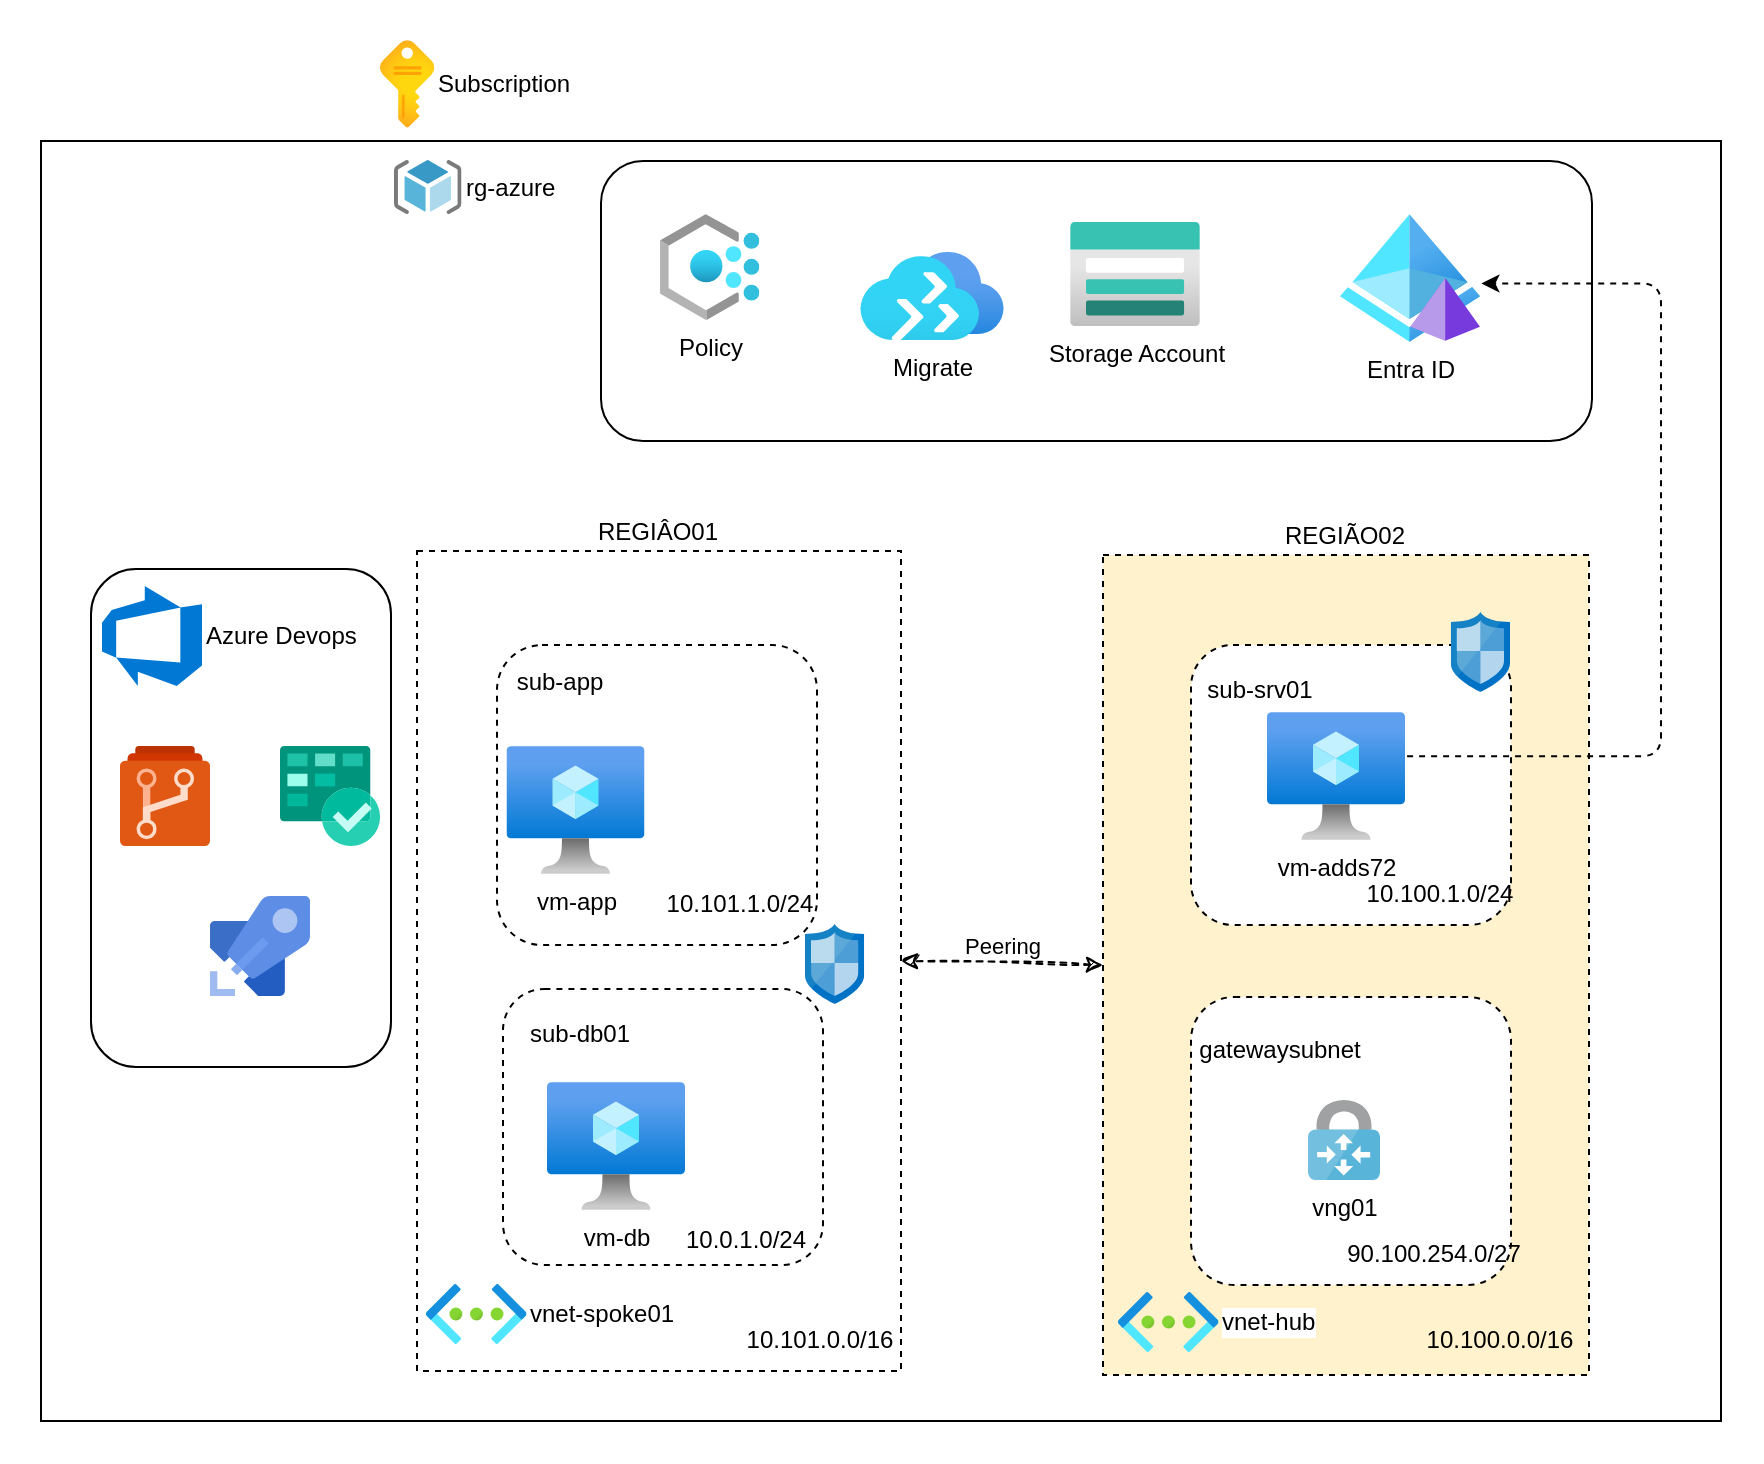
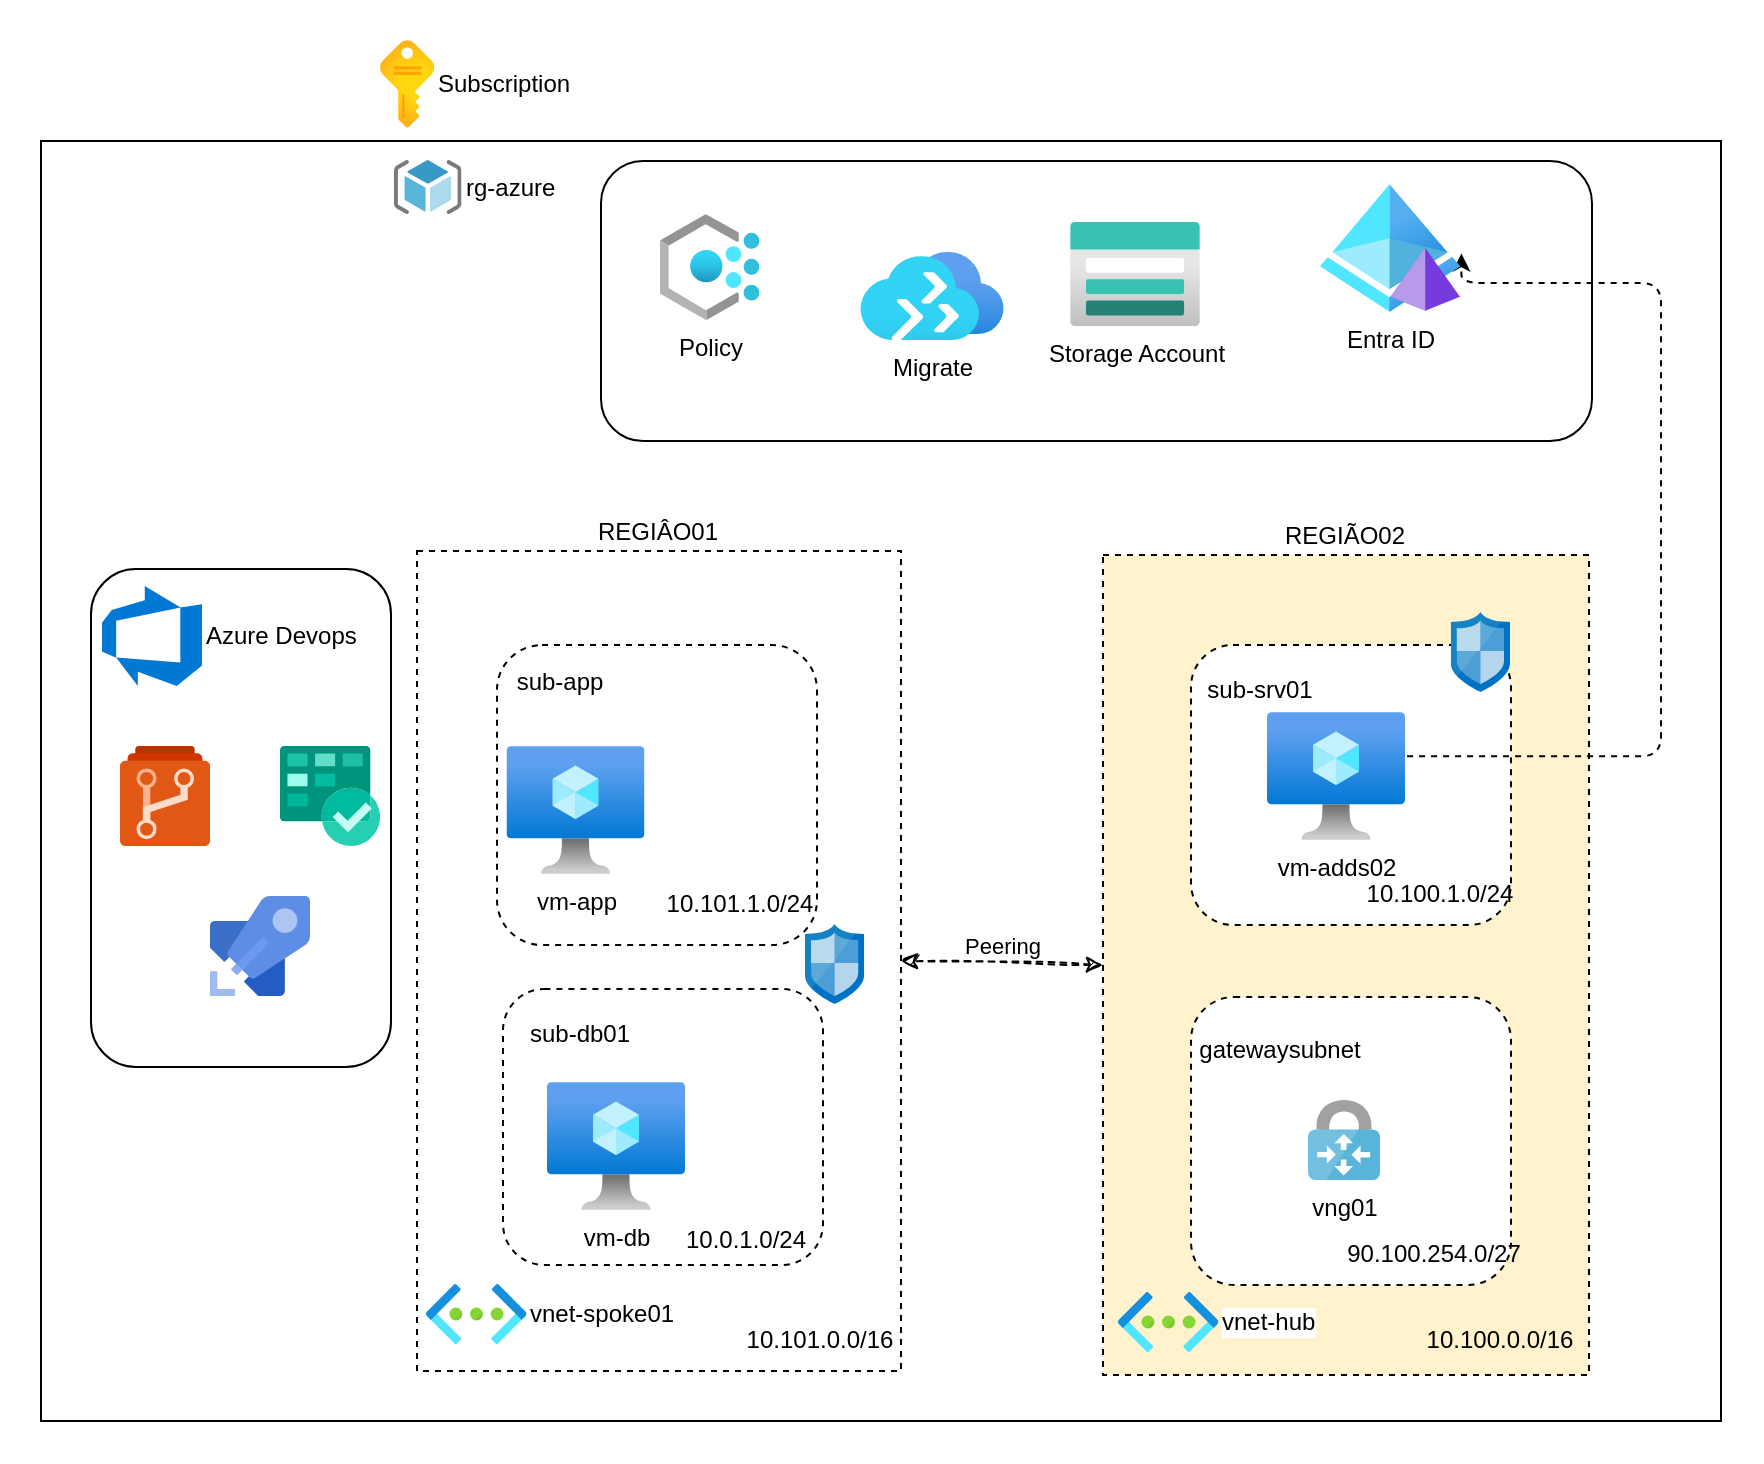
(1411, 279) -> (1391, 249)
(1338, 869) -> (1338, 869)
